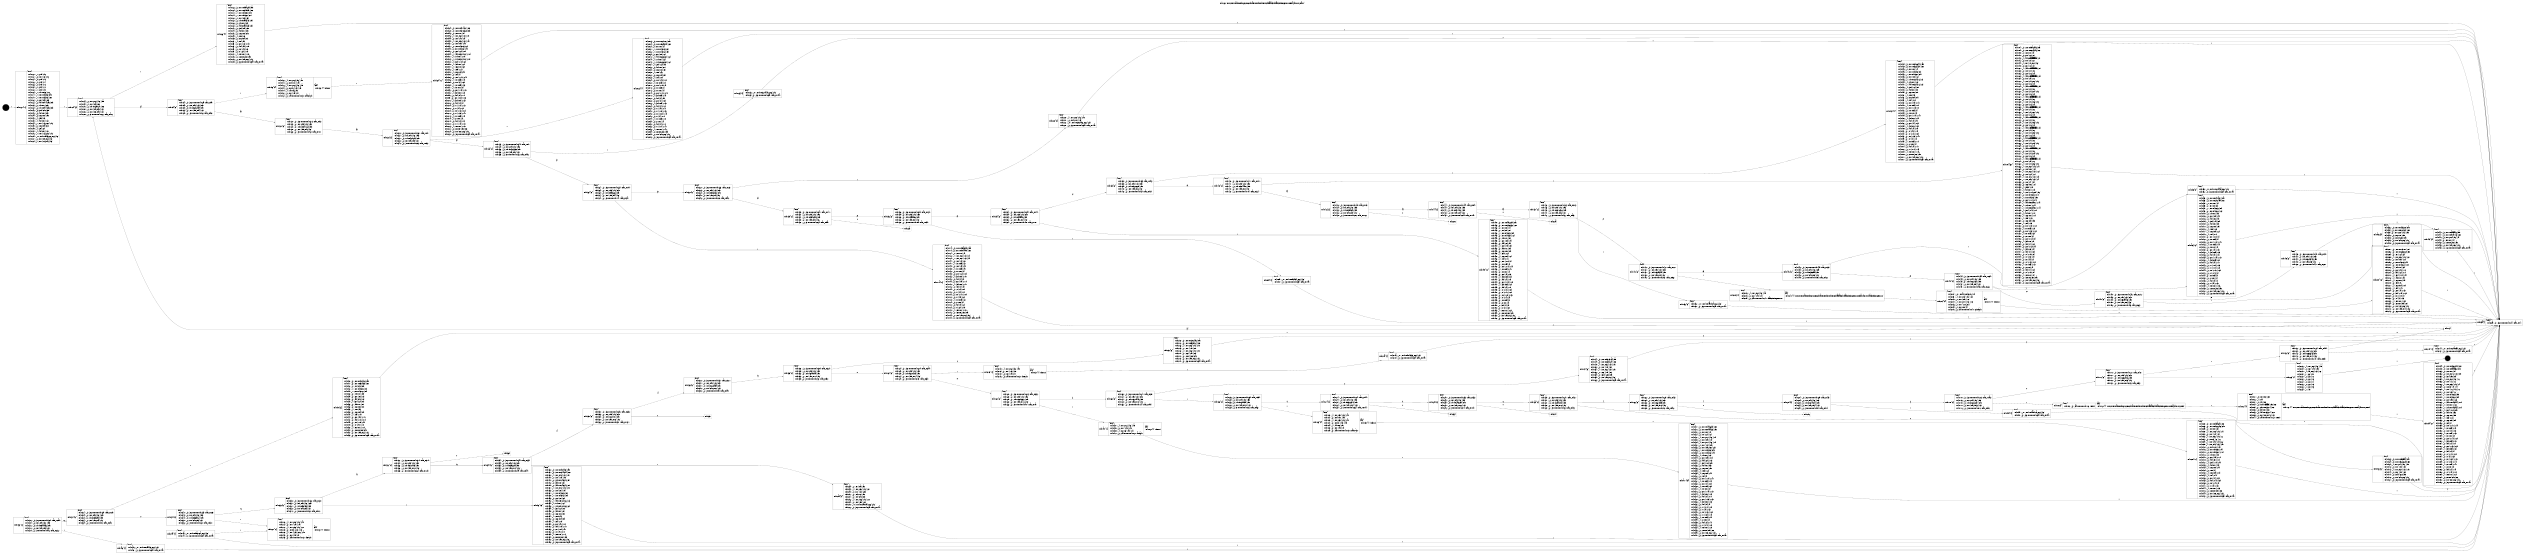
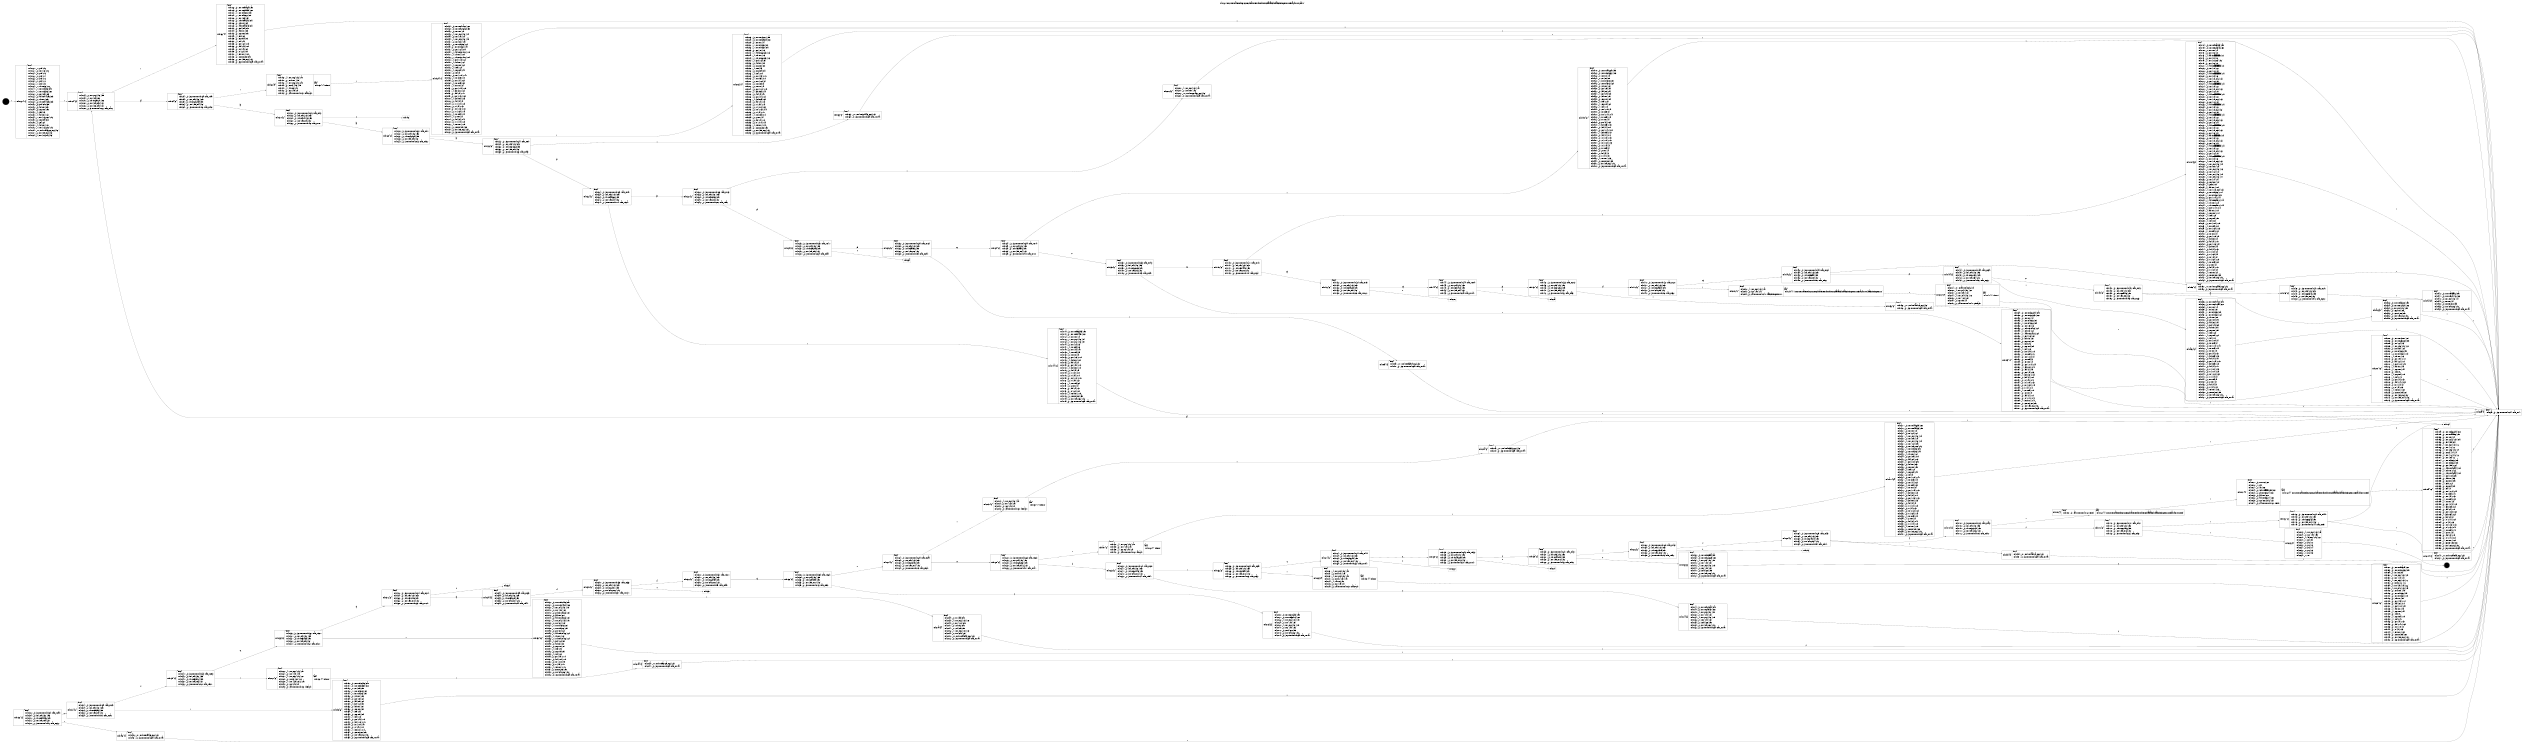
none -> (406, 118)
(241, 532) -> (483, 679)
